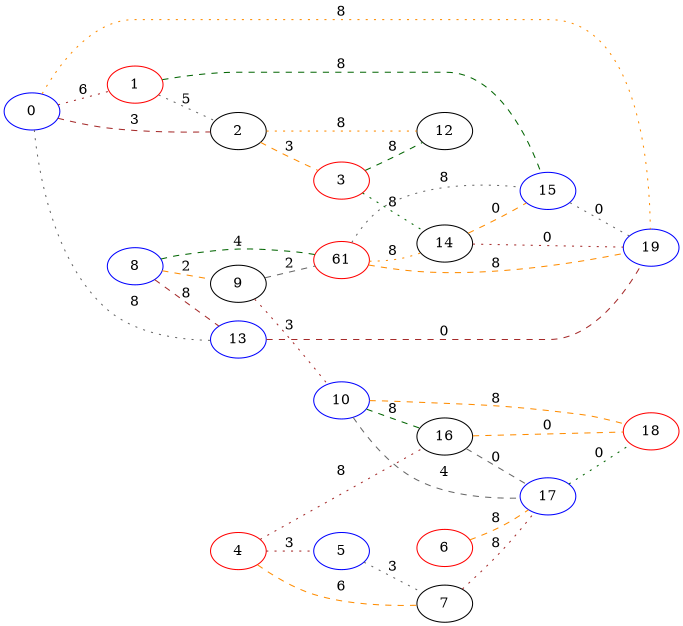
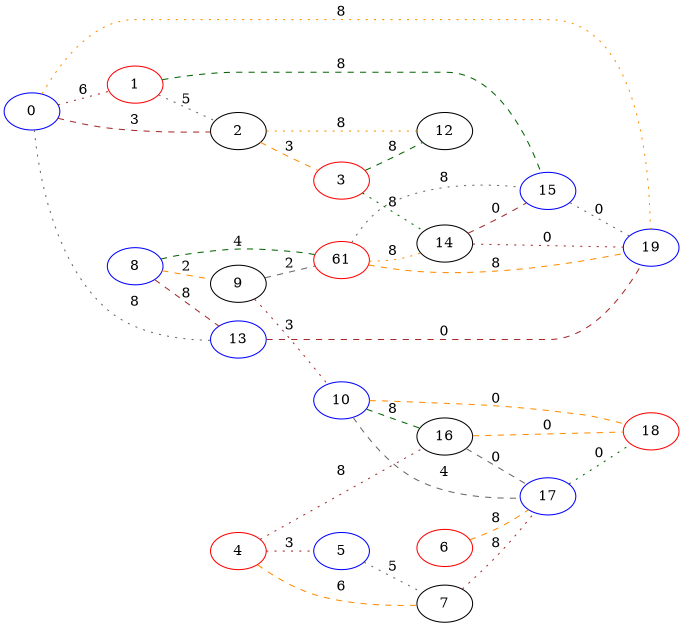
(498, 219) -> (498, 219)
(496, 399) -> (496, 399)
(393, 567) -> (393, 567)
